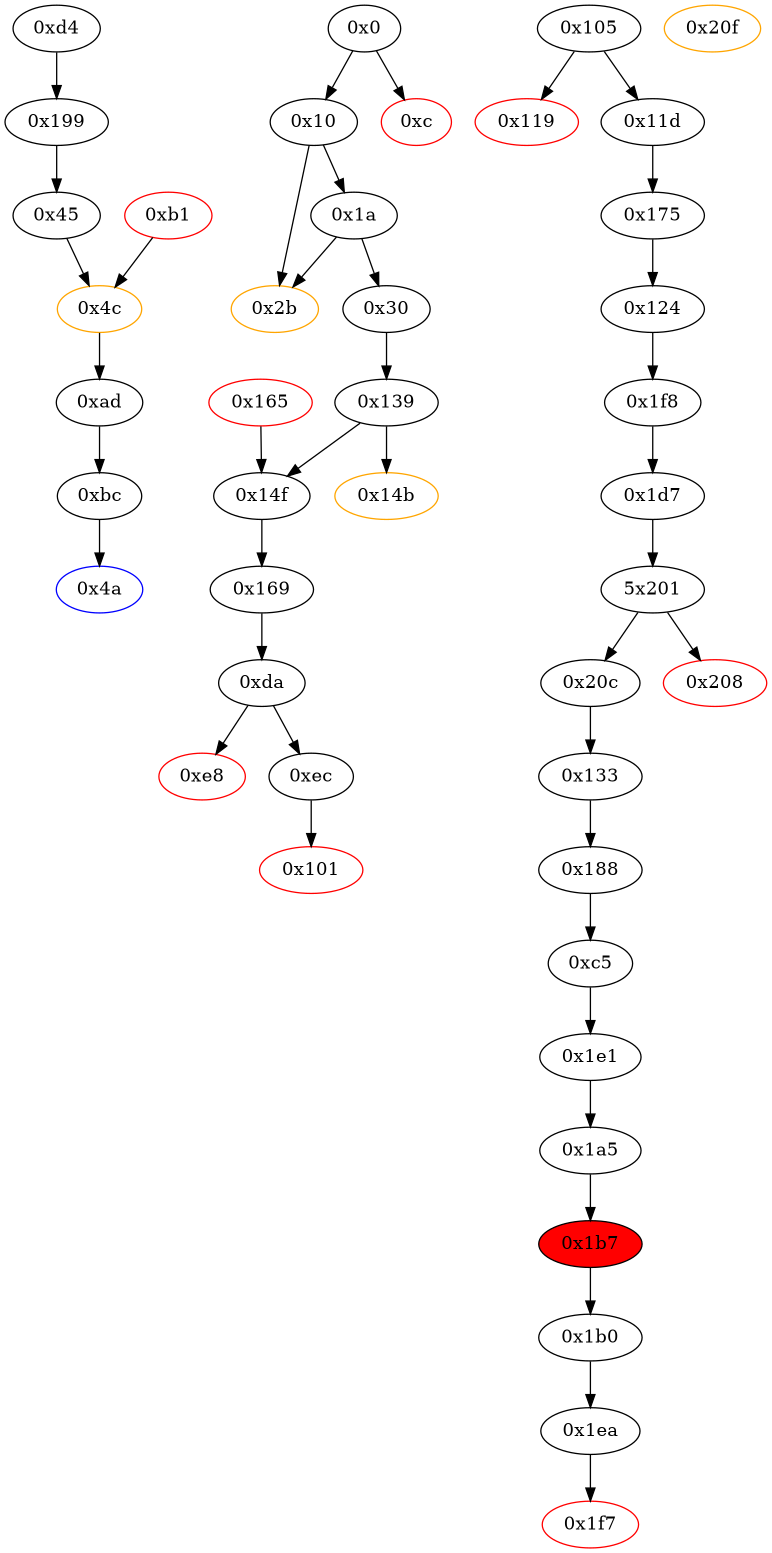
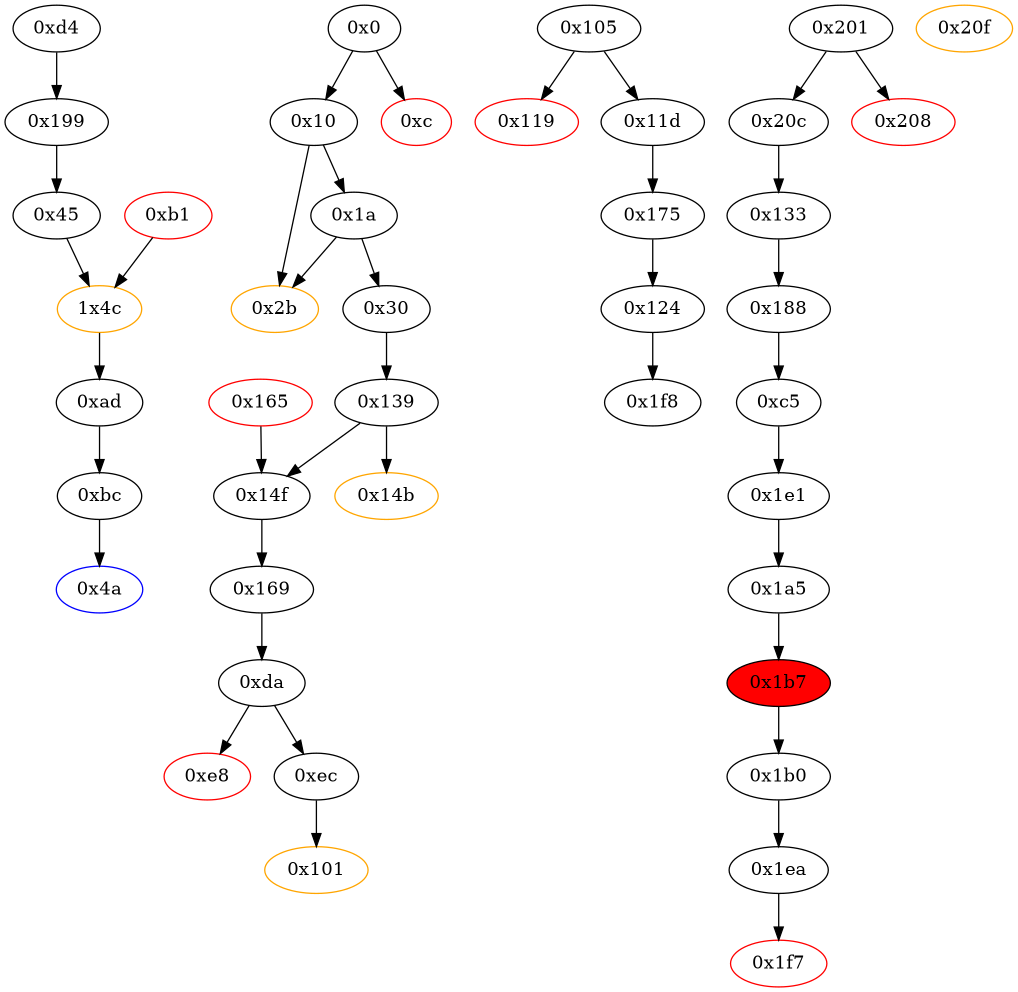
(100, 309) -> (100, 309)
(653, 496) -> none
(653, 590) -> (841, 29)
(311, 870) -> (316, 870)
